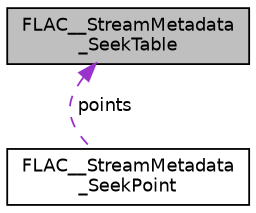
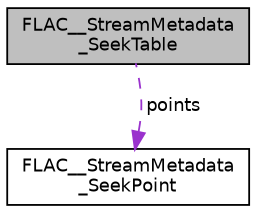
(71, 115) -> (141, 97)
